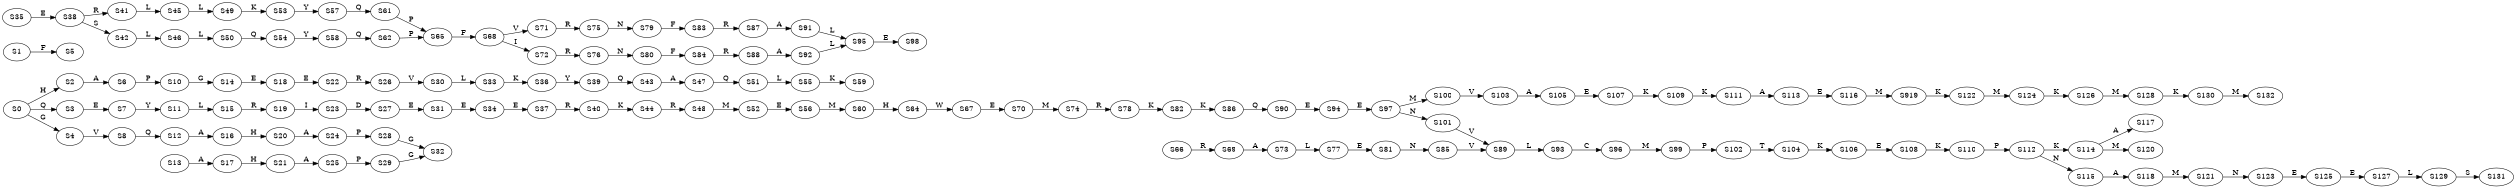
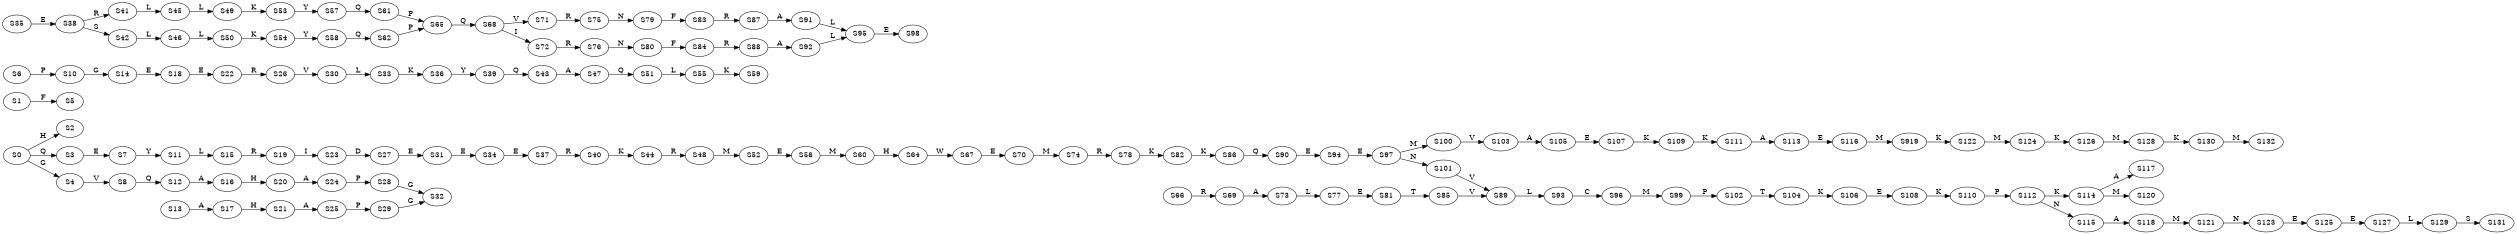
(464, 33) -> (463, 21)
(254, 35) -> (254, 35)
(93, 82) -> none
(1413, 146) -> (1413, 192)
